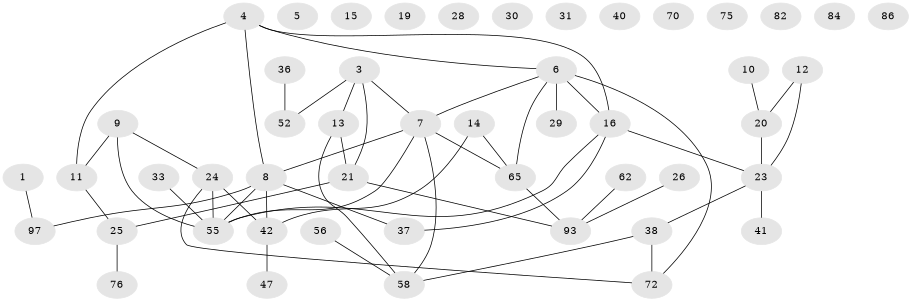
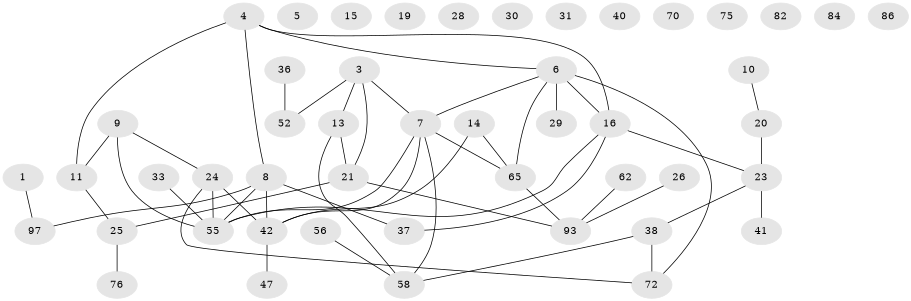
(803, 70) -> none
(349, 149) -> (392, 197)
